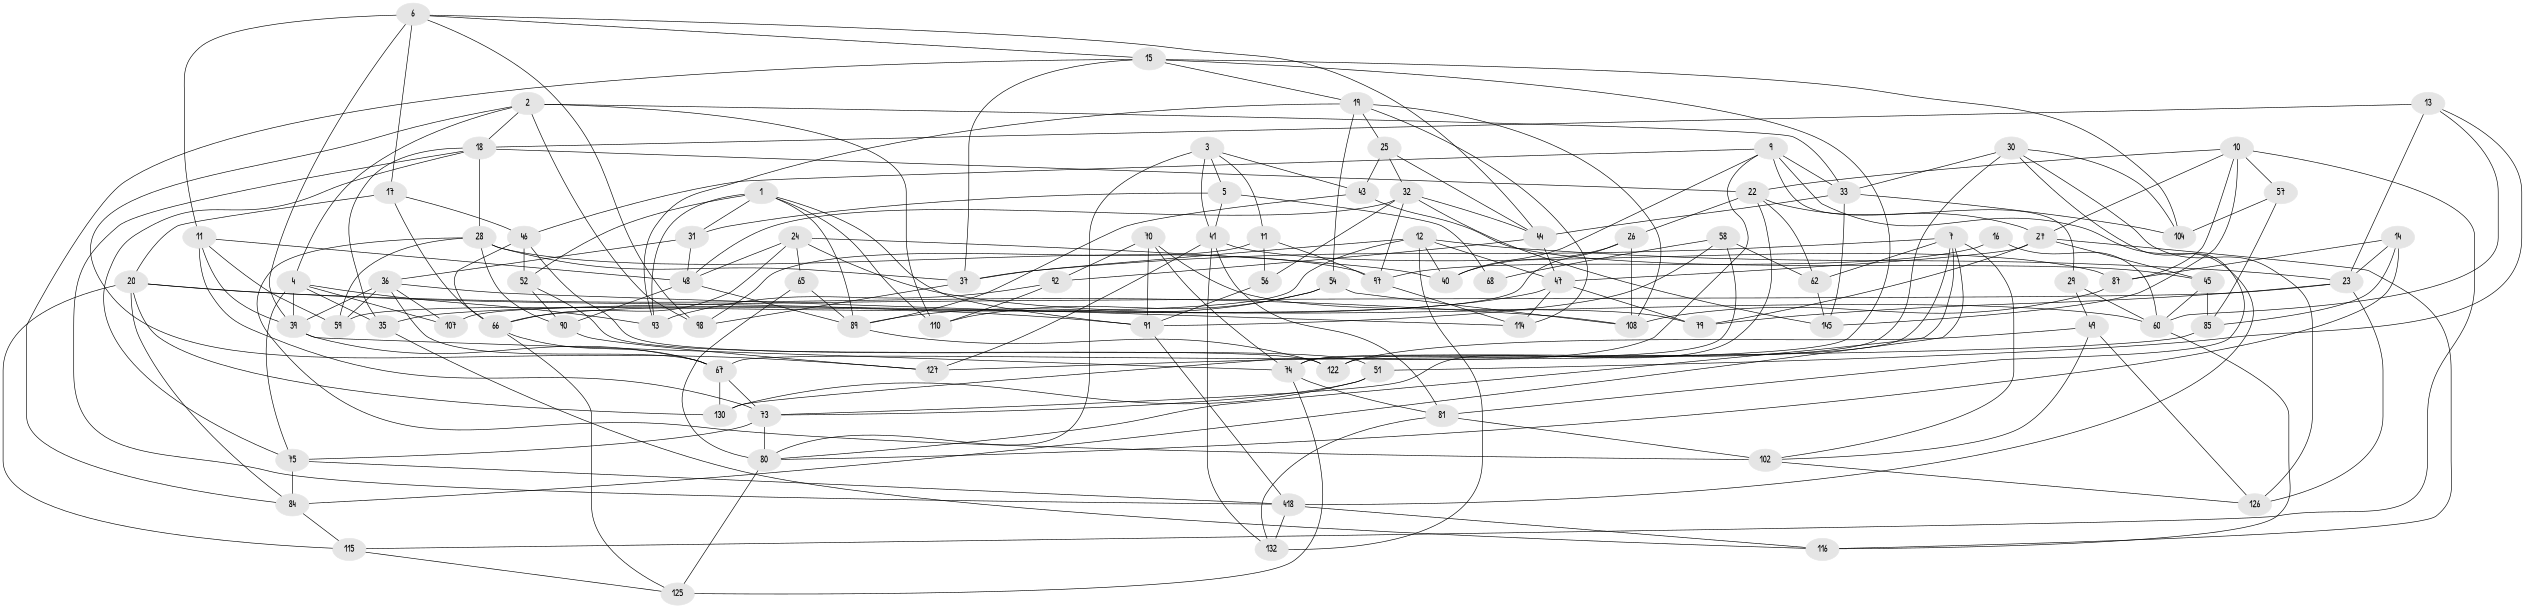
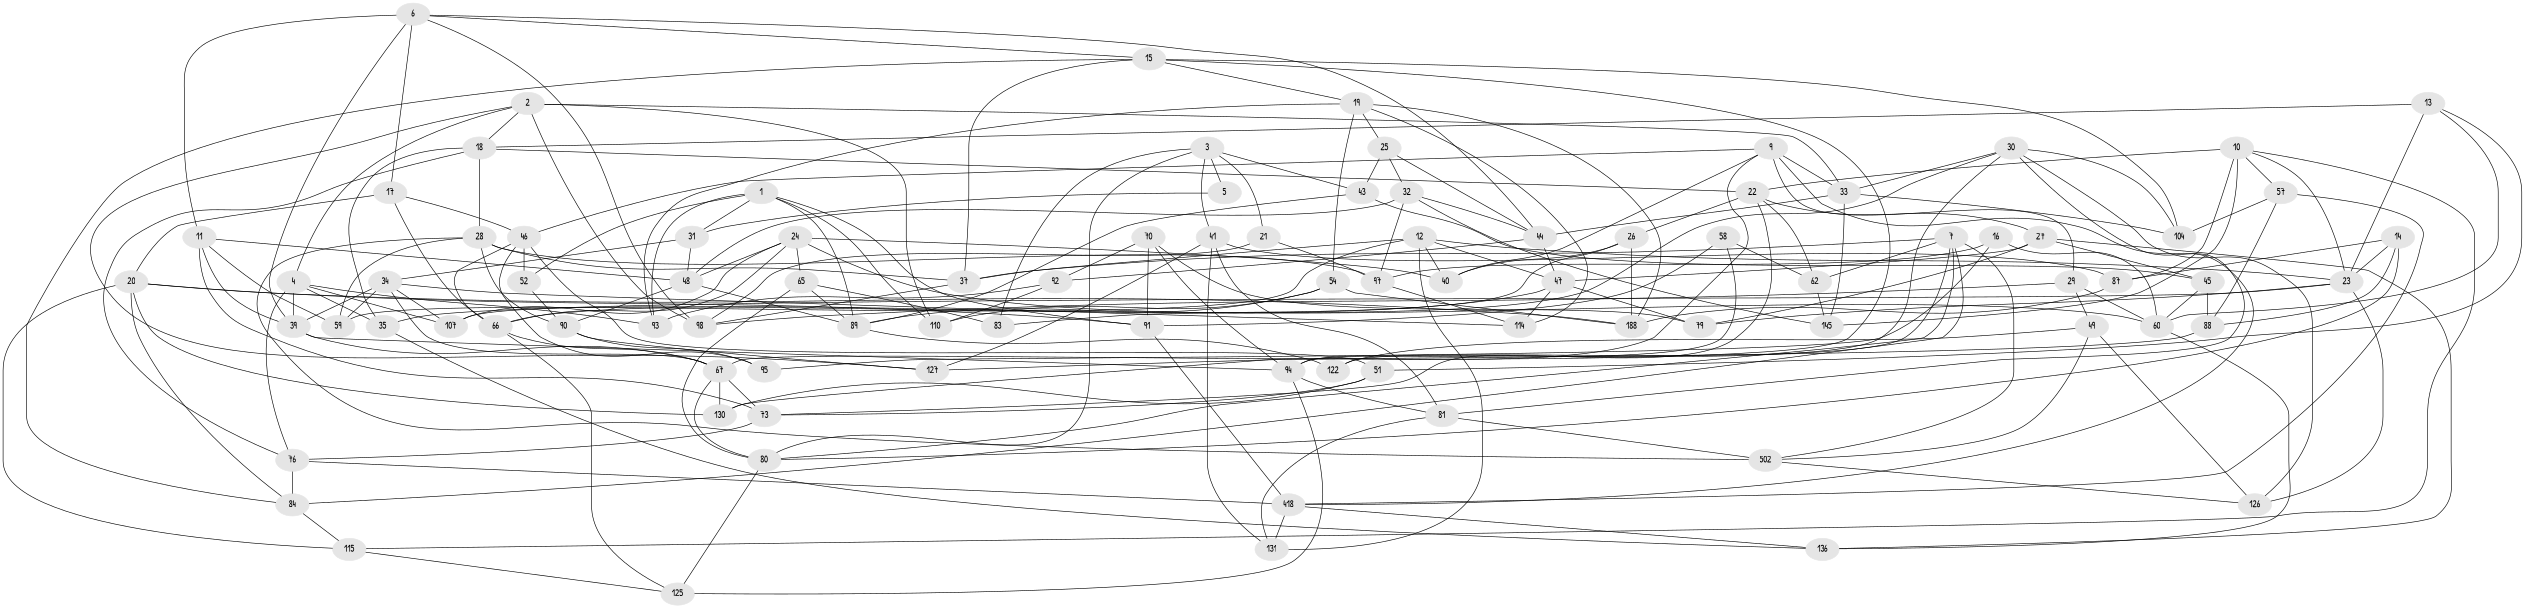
(2139, 193) -> (2318, 201)
(1218, 219) -> none
(1264, 237) -> (1264, 237)
(385, 282) -> (385, 282)
(1265, 282) -> none
(1490, 282) -> none
none -> (705, 294)
none -> (1385, 301)
none -> (998, 326)
(1632, 326) -> (1632, 326)
(2208, 326) -> (2208, 326)
(921, 352) -> none
none -> (764, 371)
(1288, 371) -> (1288, 371)
(764, 438) -> (695, 421)
(292, 460) -> (292, 460)
(1765, 460) -> (1765, 460)
(391, 483) -> (1993, 488)
(1272, 549) -> (1272, 549)
(1822, 549) -> (1822, 549)
